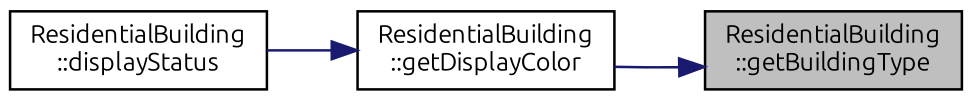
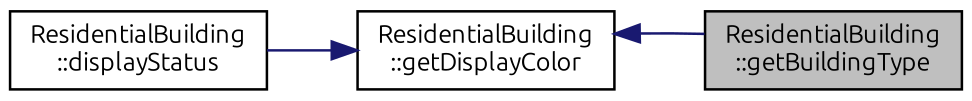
(647, 67) -> (672, 33)
